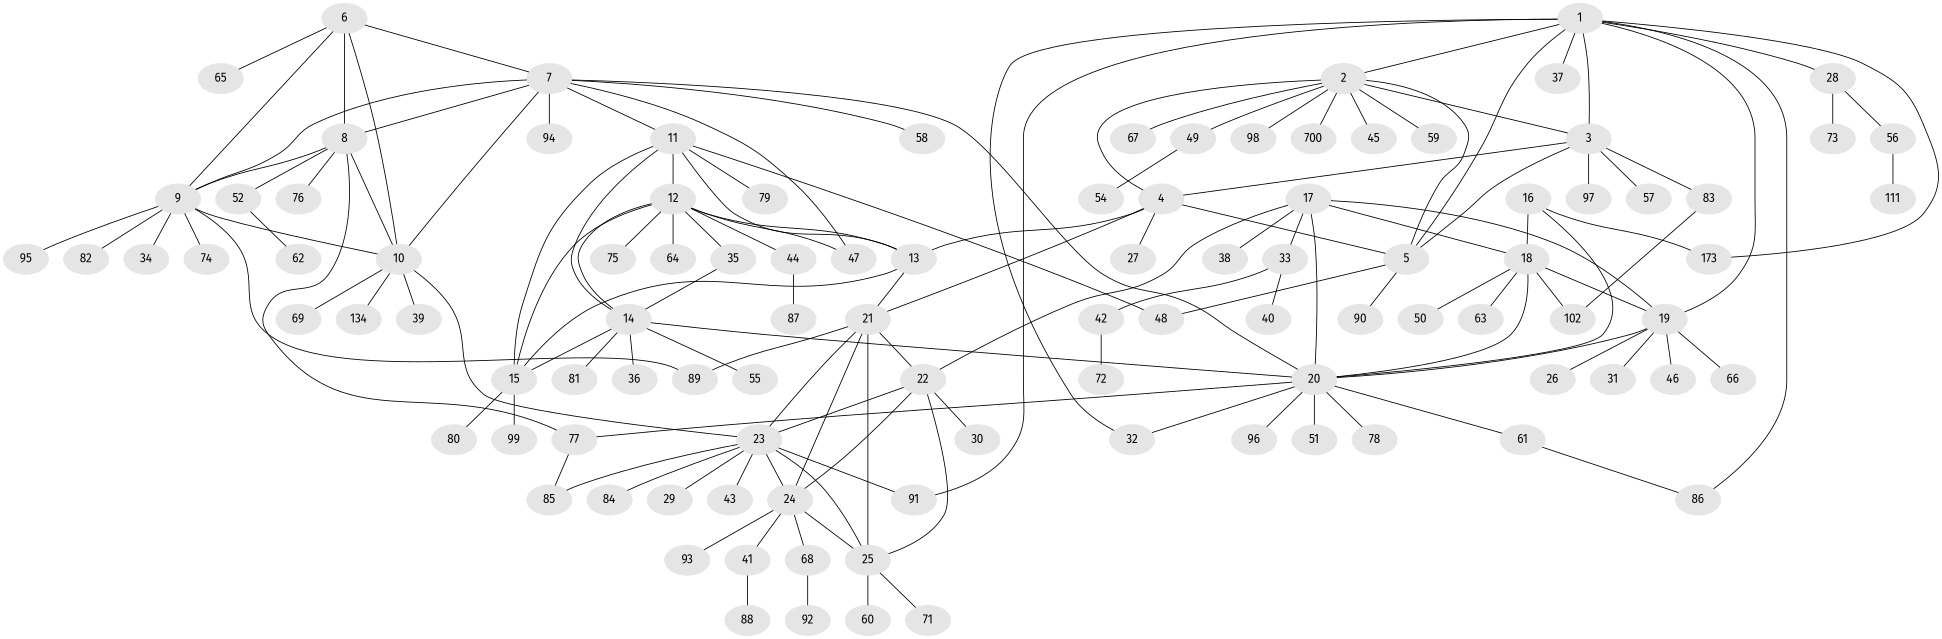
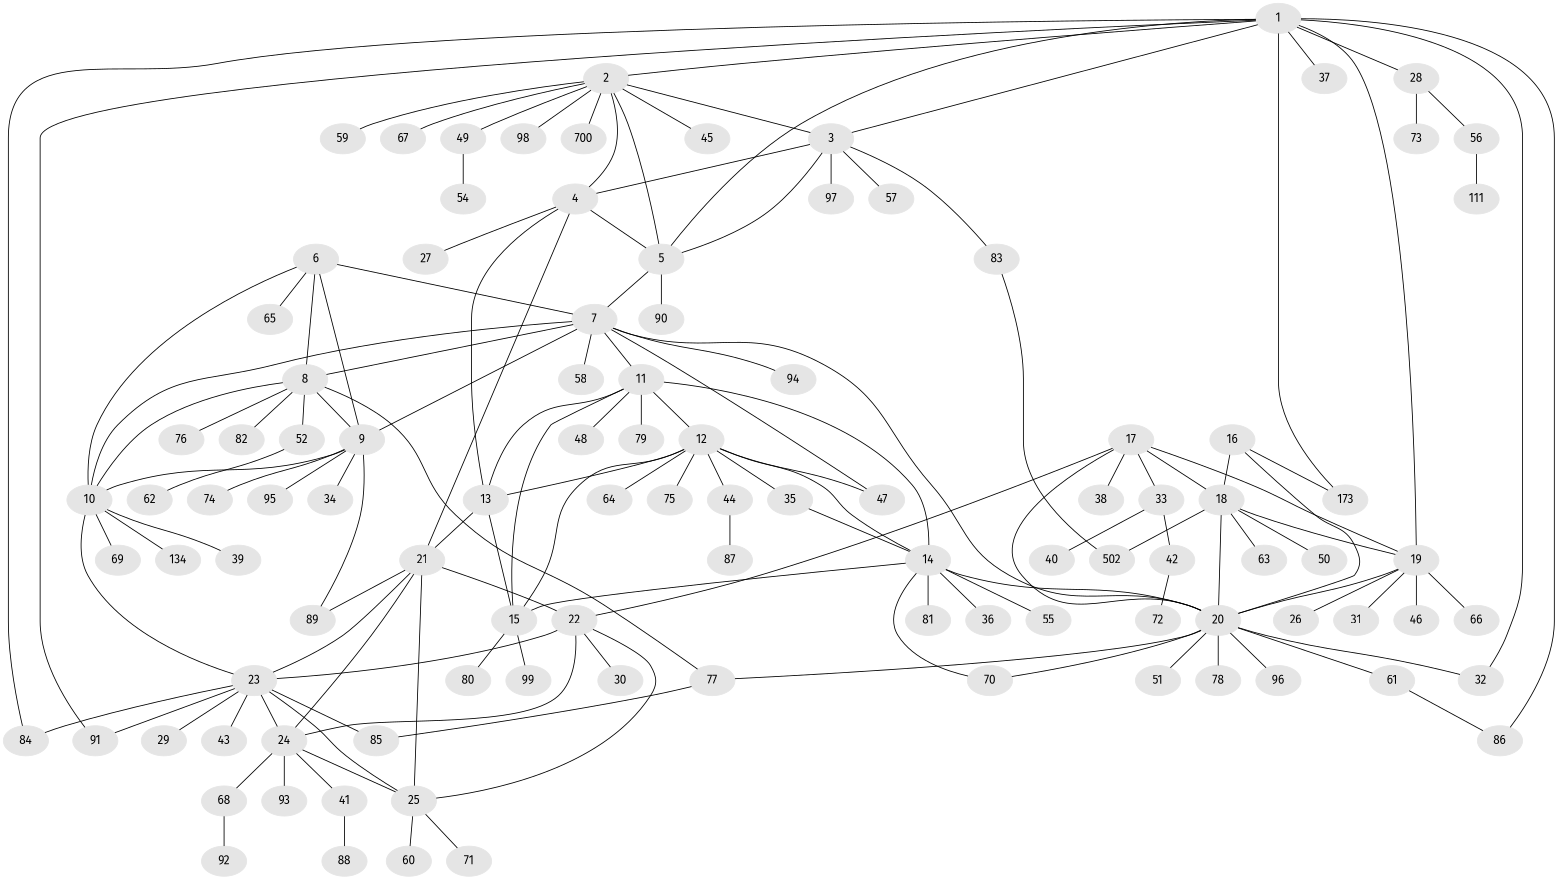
none -> (317, 50)
(132, 229) -> (273, 410)
(1284, 289) -> (628, 289)
(1573, 319) -> (1112, 560)
none -> (990, 681)
